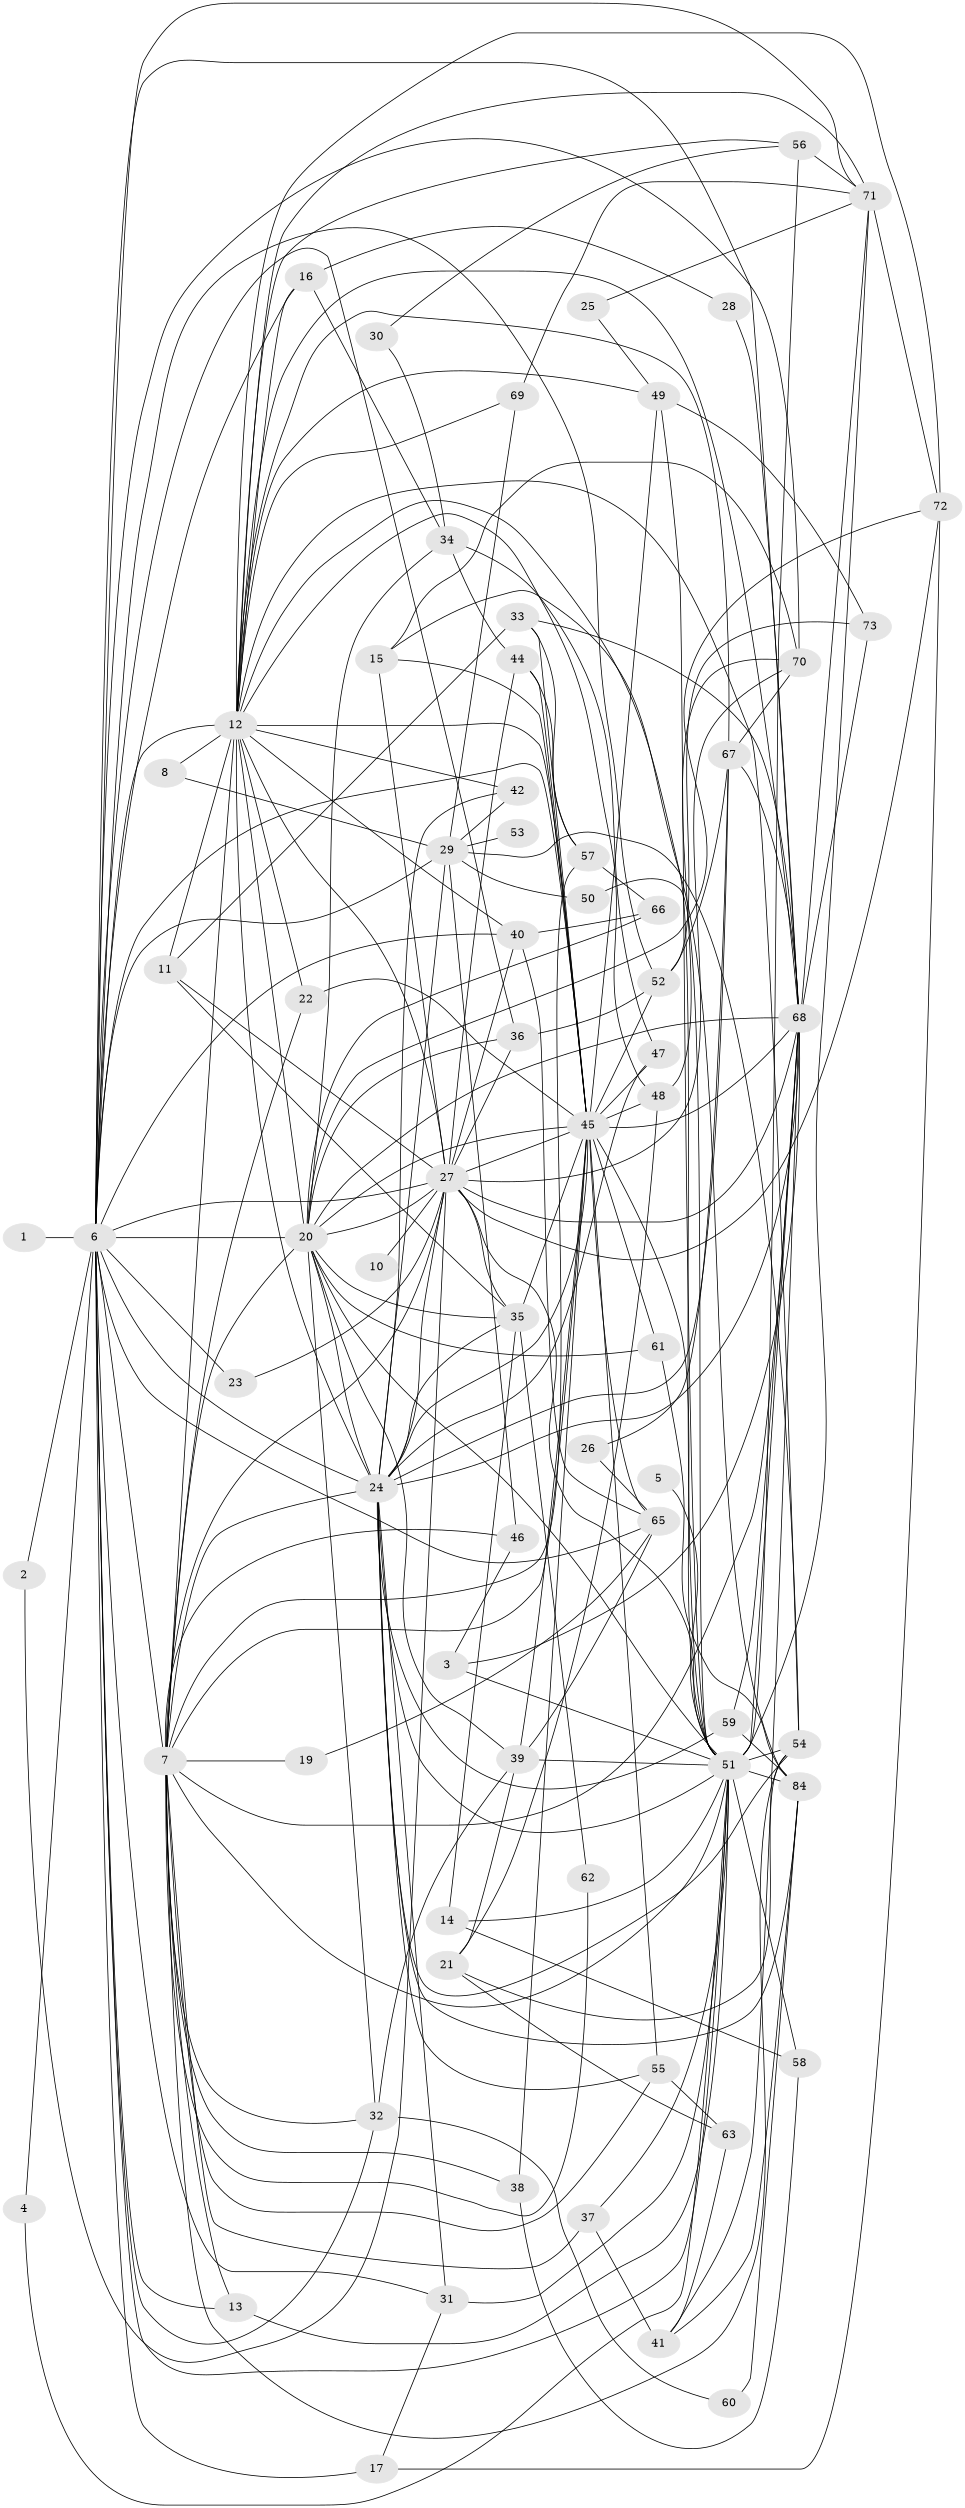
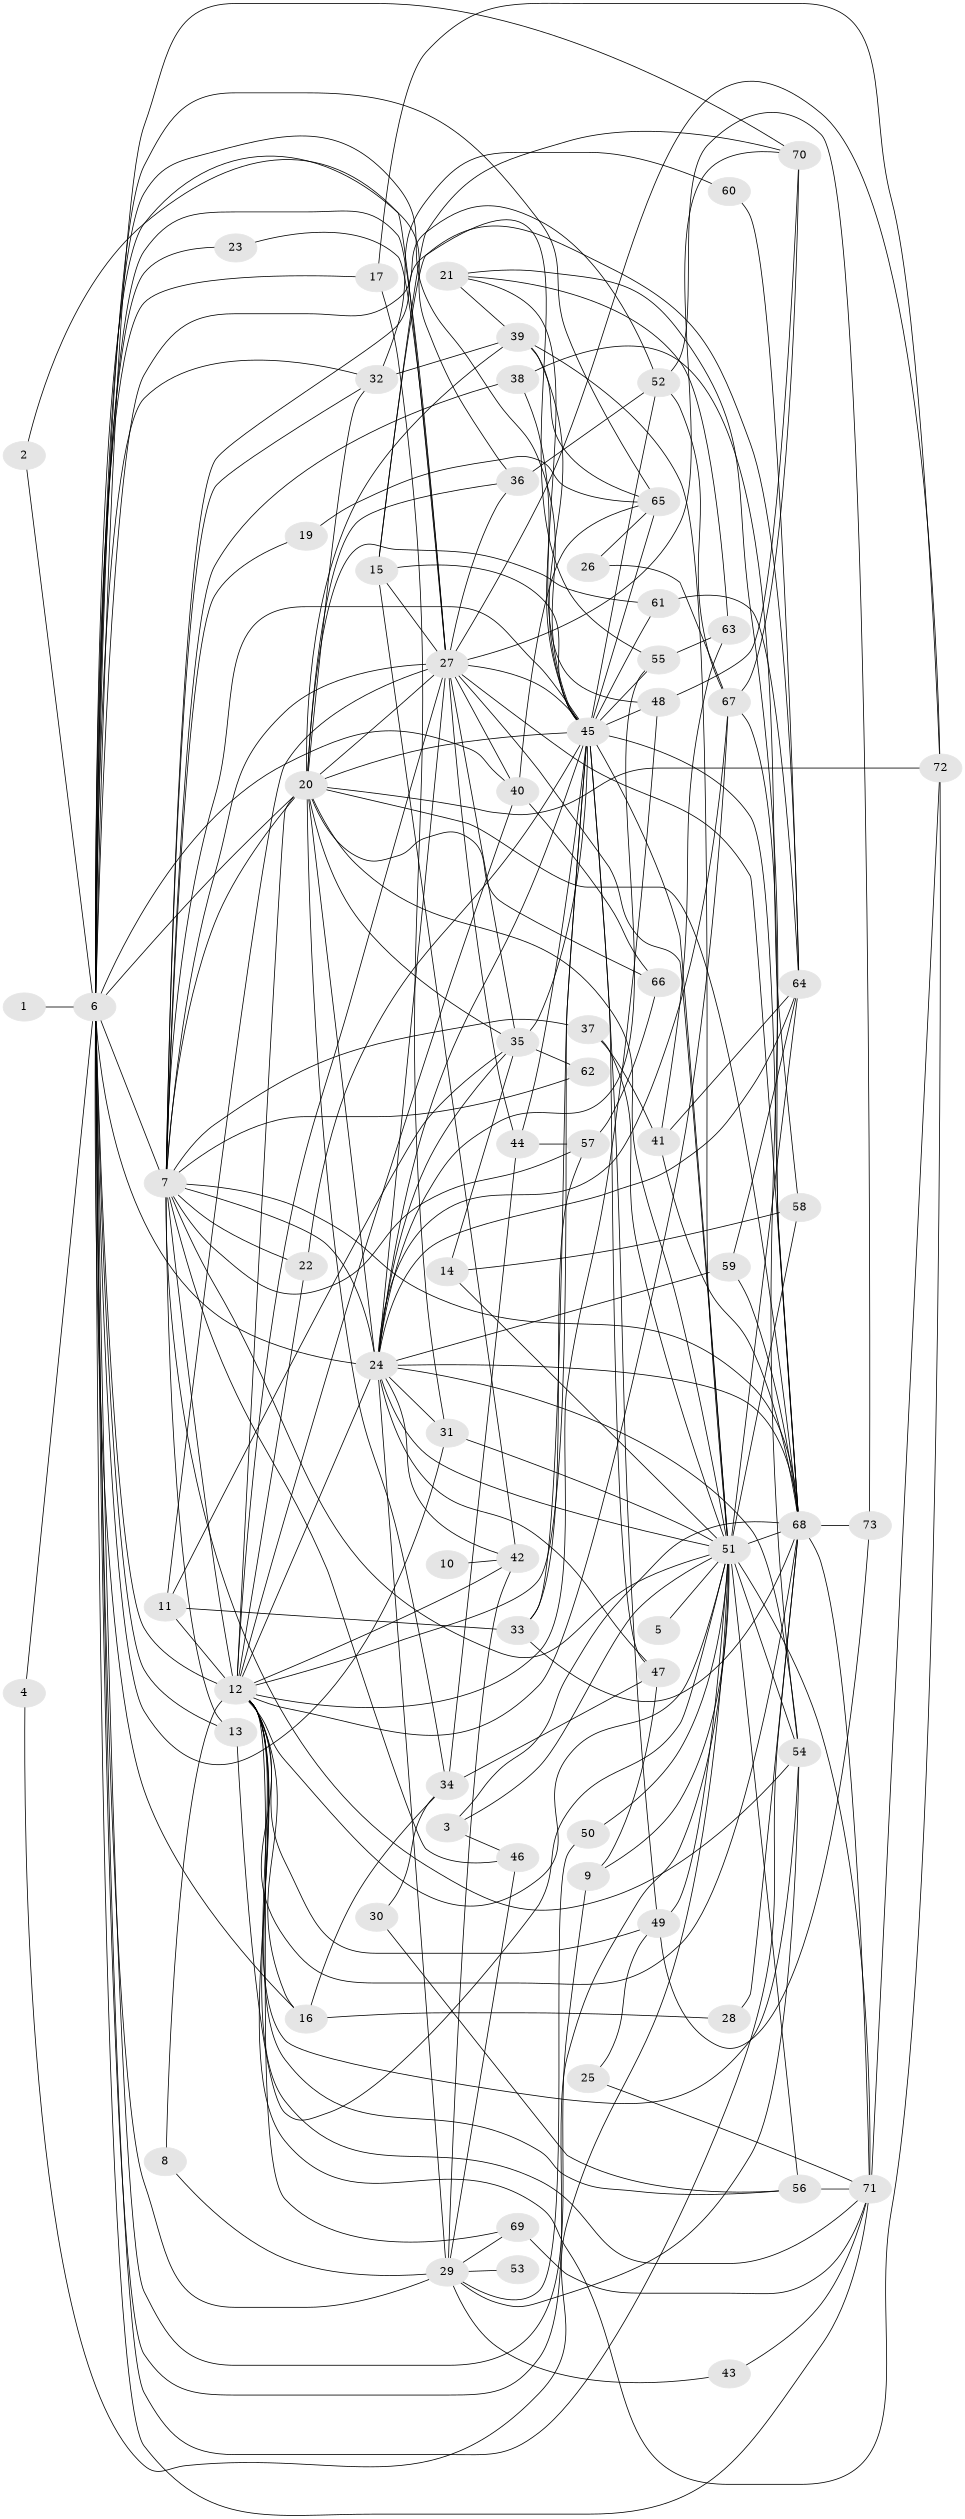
none -> (444, 1041)
(411, 1225) -> (482, 1562)
(800, 1787) -> (800, 984)
none -> (588, 1876)
none -> (729, 2374)
